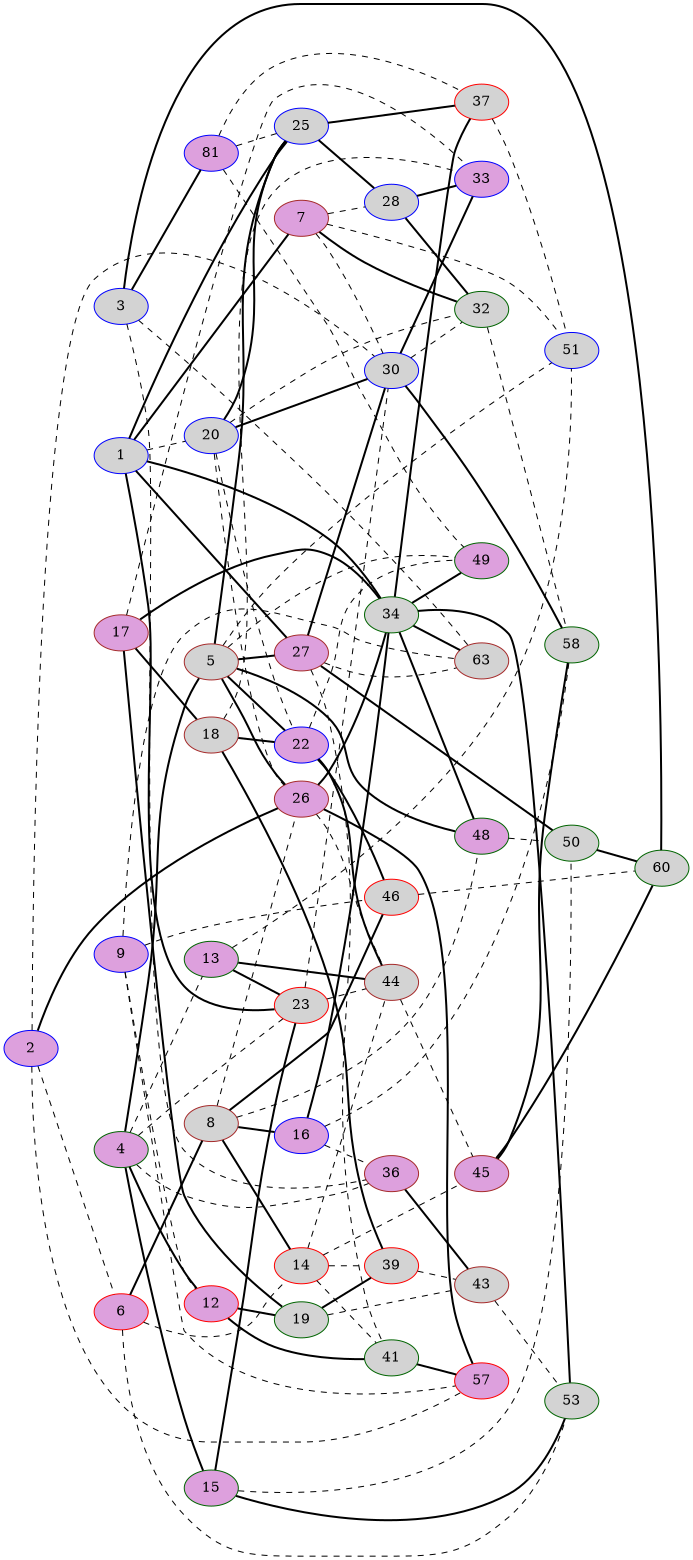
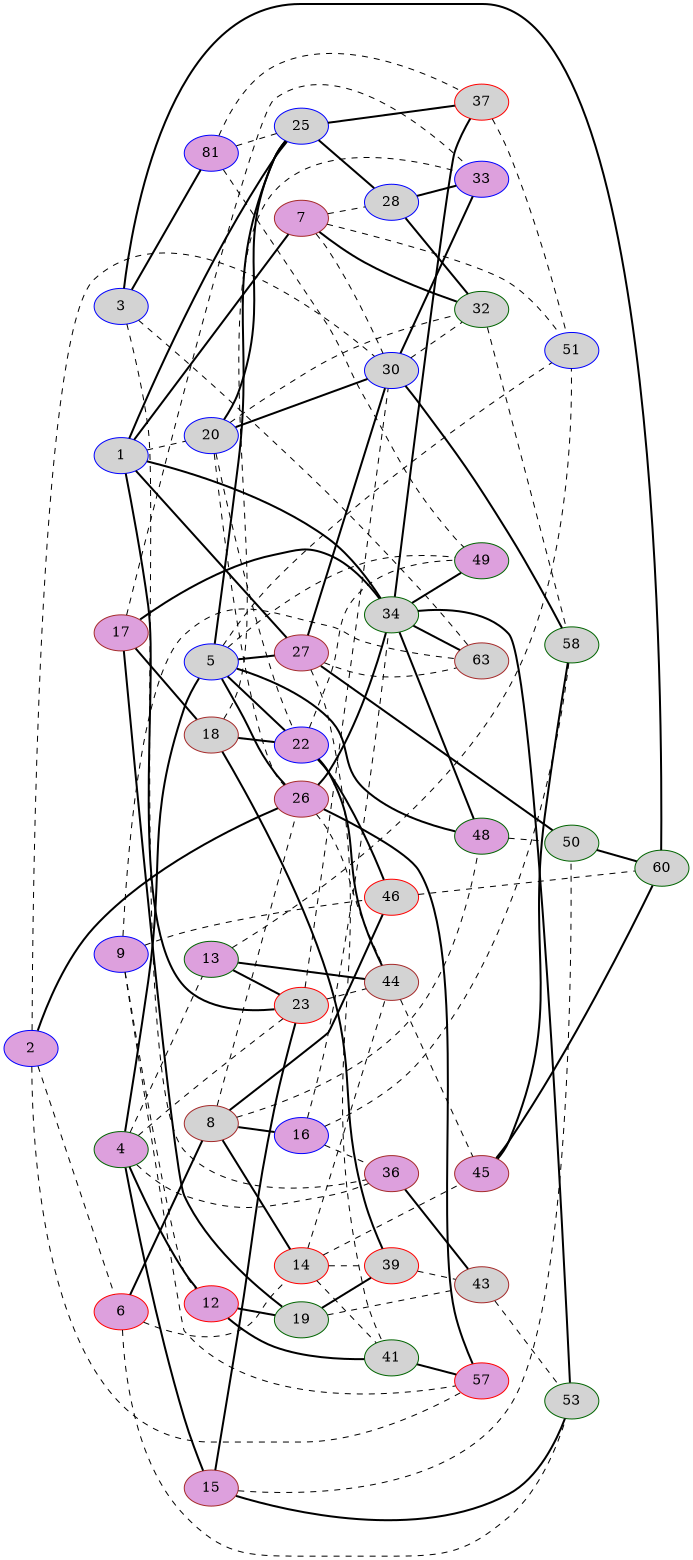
(211, 662) -> (211, 662)
(365, 816) -> (365, 816)
(211, 1488) -> (211, 1488)
